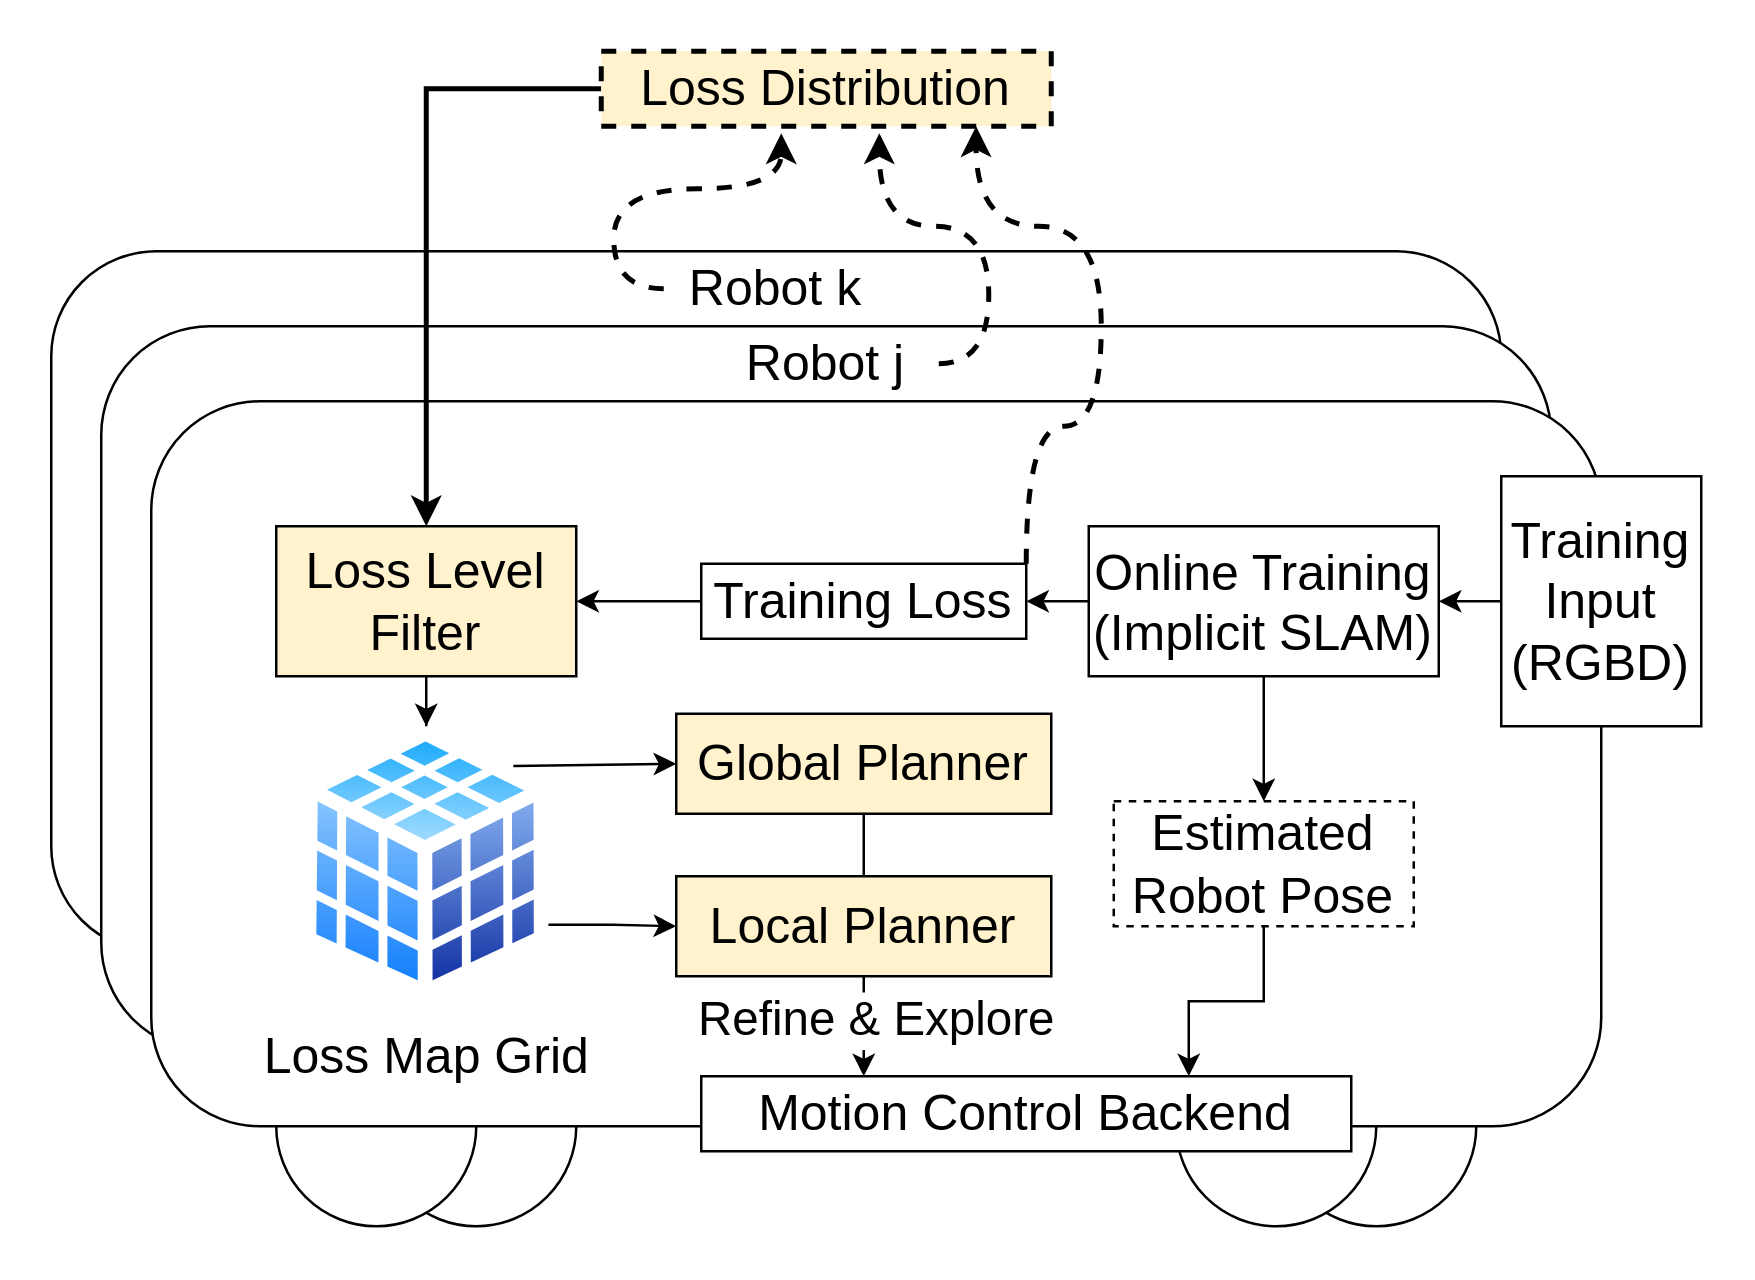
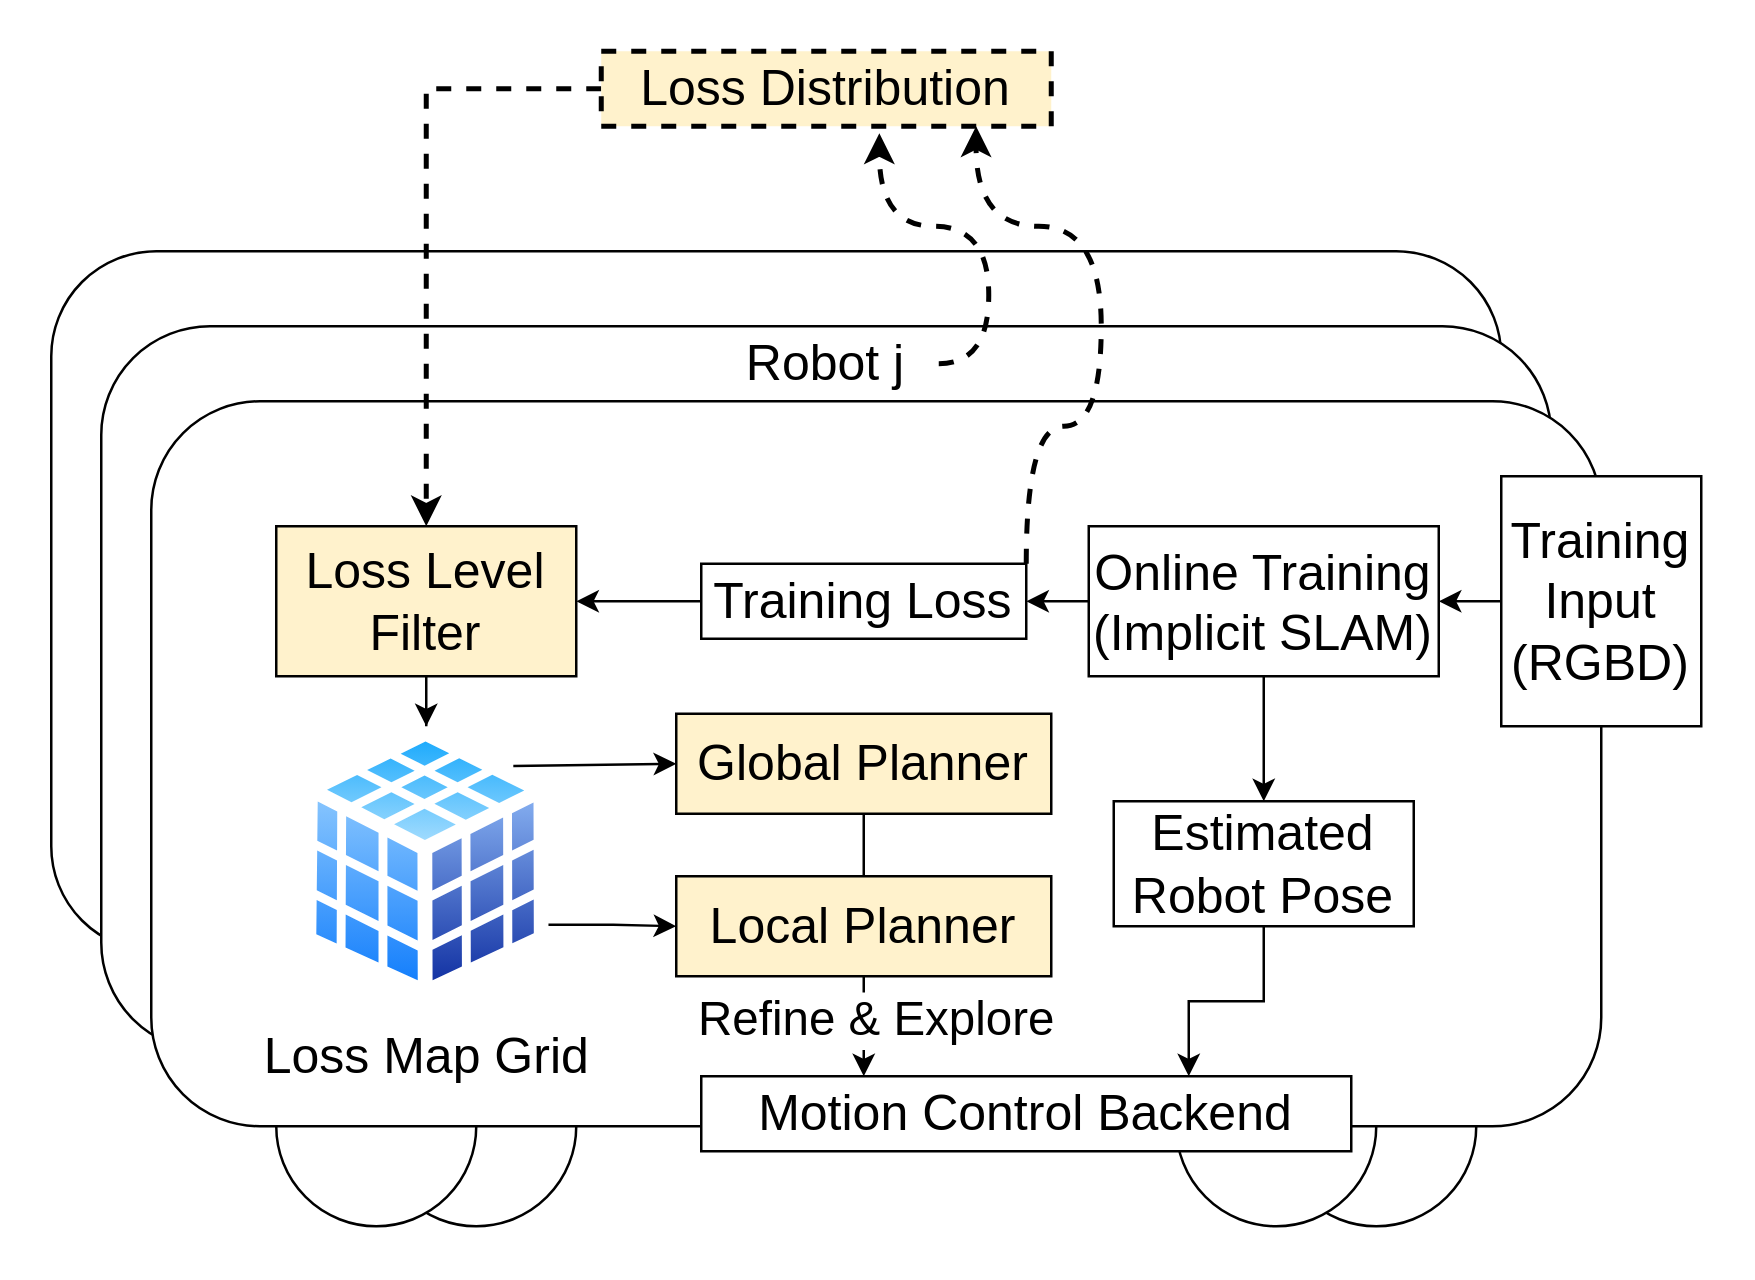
(578, 89) -> (578, 89)
(779, 164) -> none
(776, 289) -> none
(1264, 864) -> (1264, 864)
